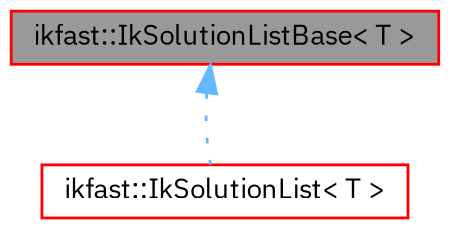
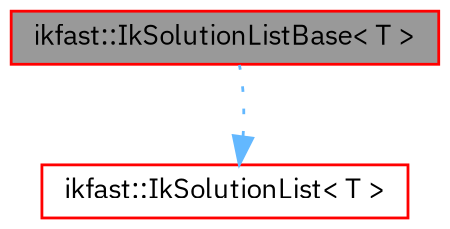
(206, 129) -> (243, 101)
